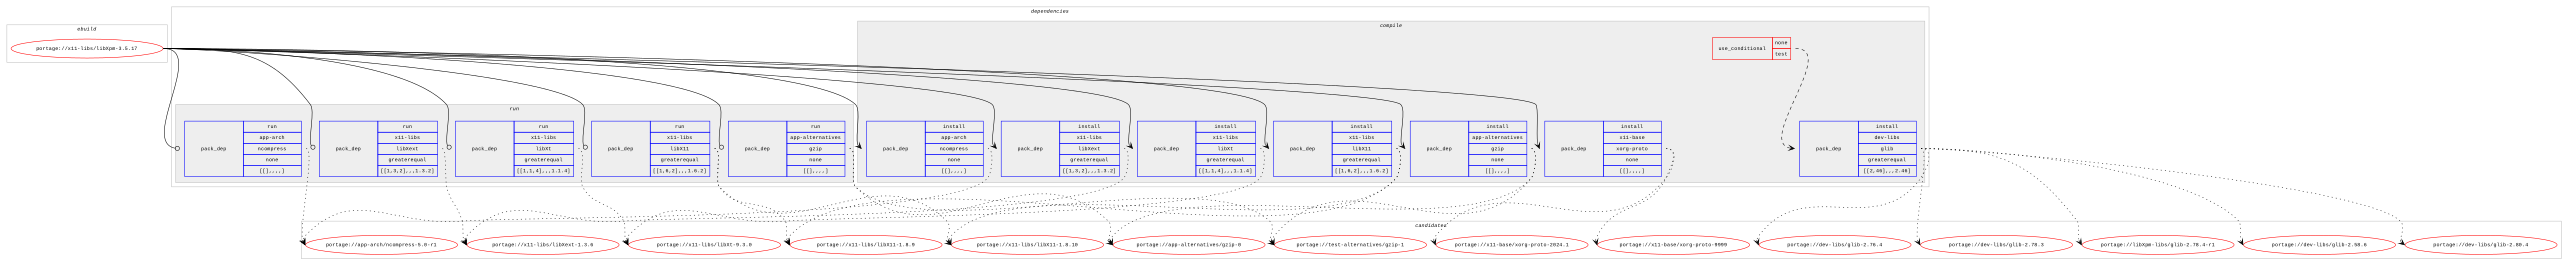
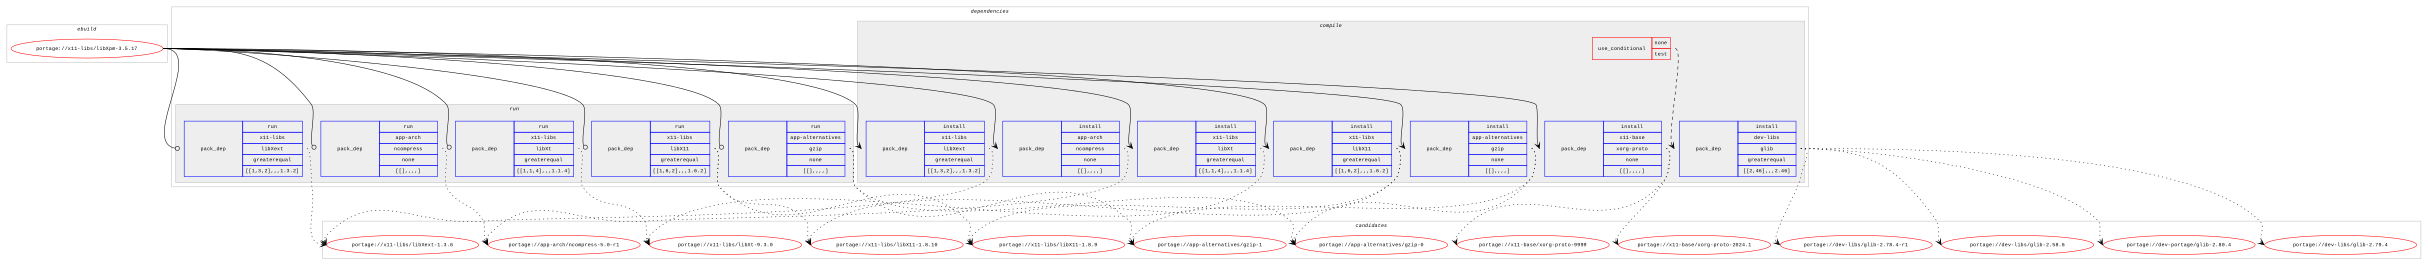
(1351, 245) -> (1210, 245)
(1835, 245) -> (2341, 245)
(1997, 245) -> none
(2158, 245) -> (1856, 245)
(2481, 245) -> (2179, 245)
